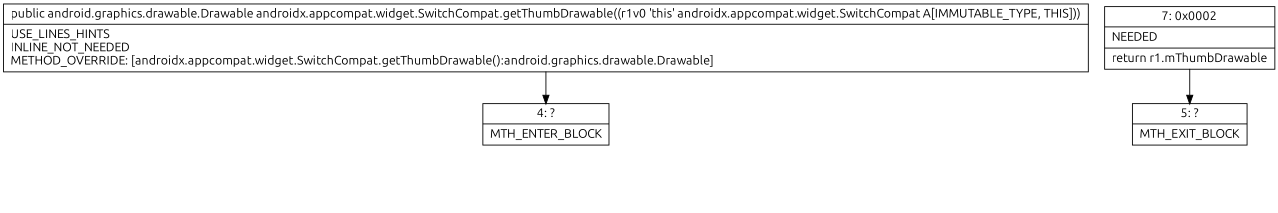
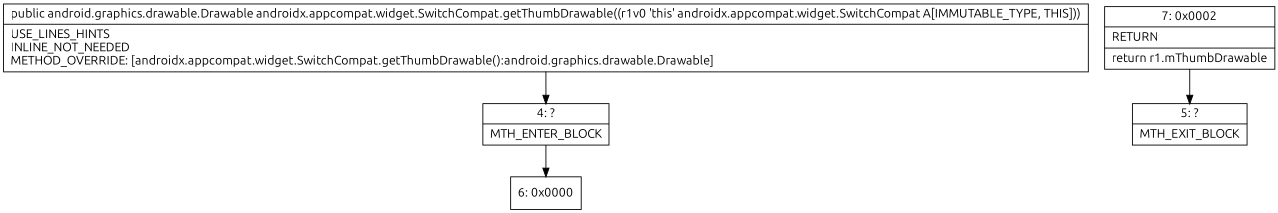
(1135, 37) -> (1135, 37)
none -> (546, 193)
